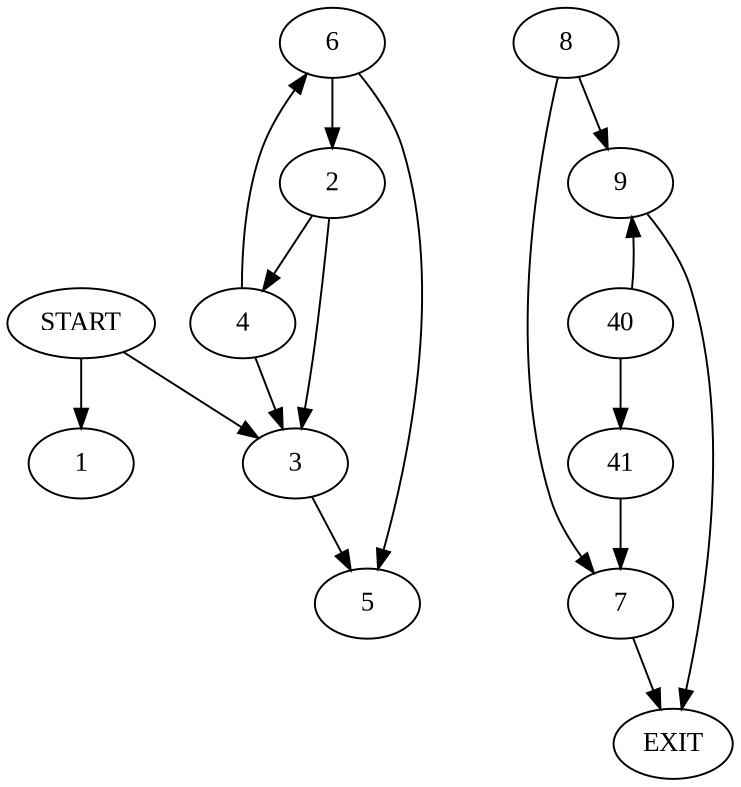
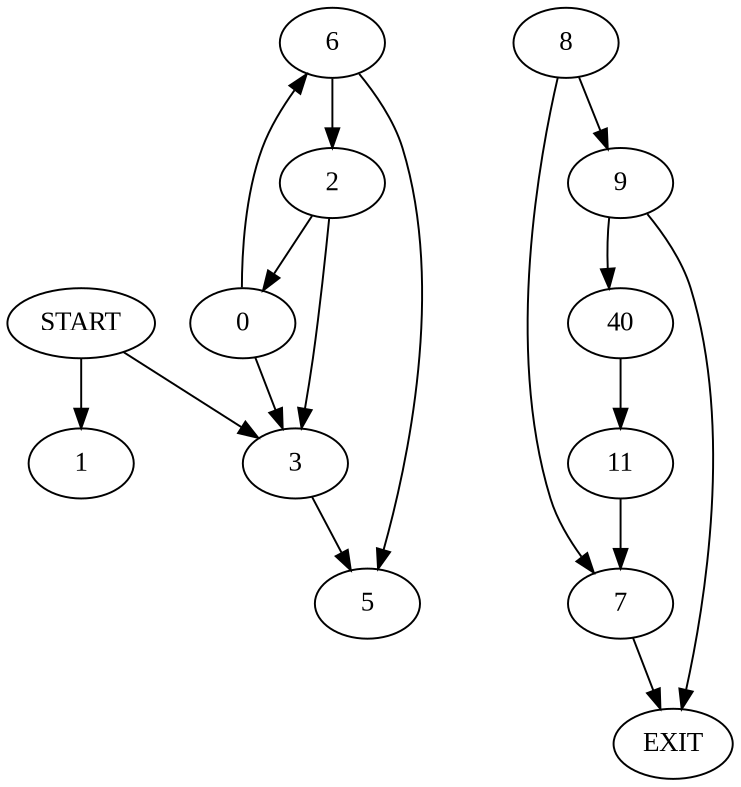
(634, 263) -> (608, 243)
(243, 323) -> (243, 323)
(621, 463) -> (621, 463)
